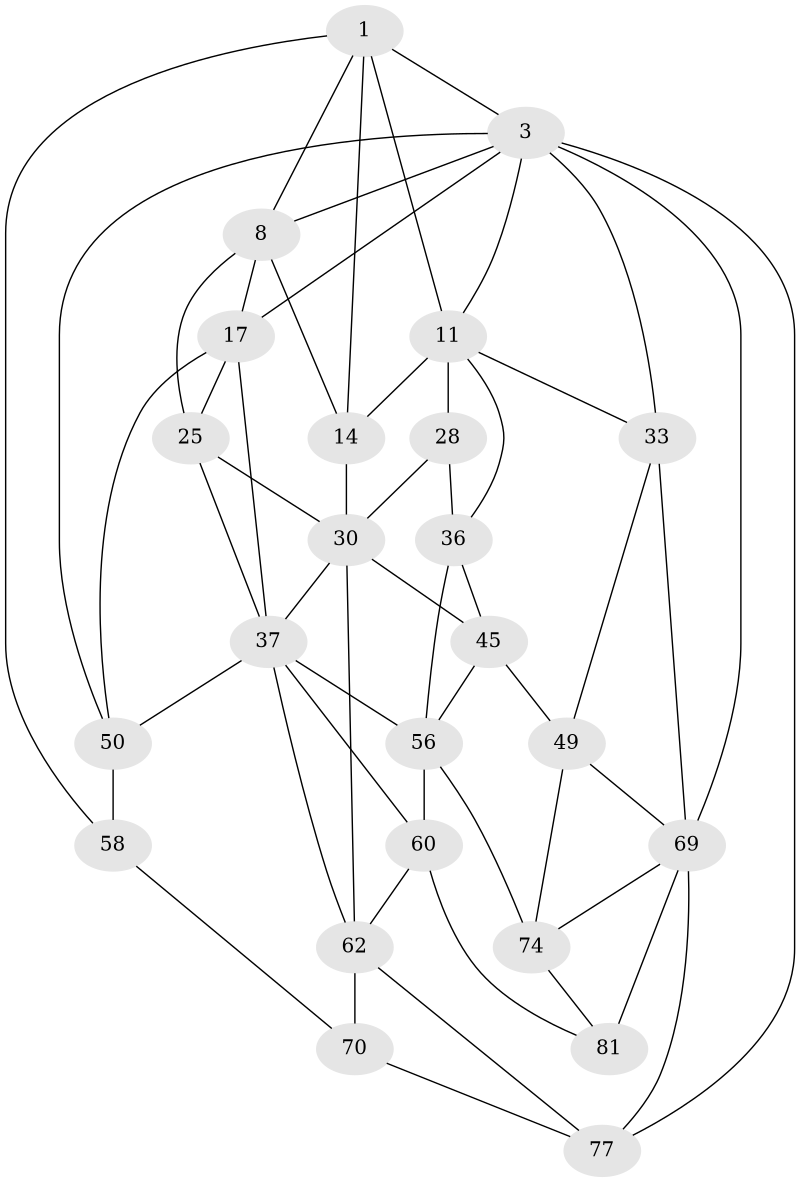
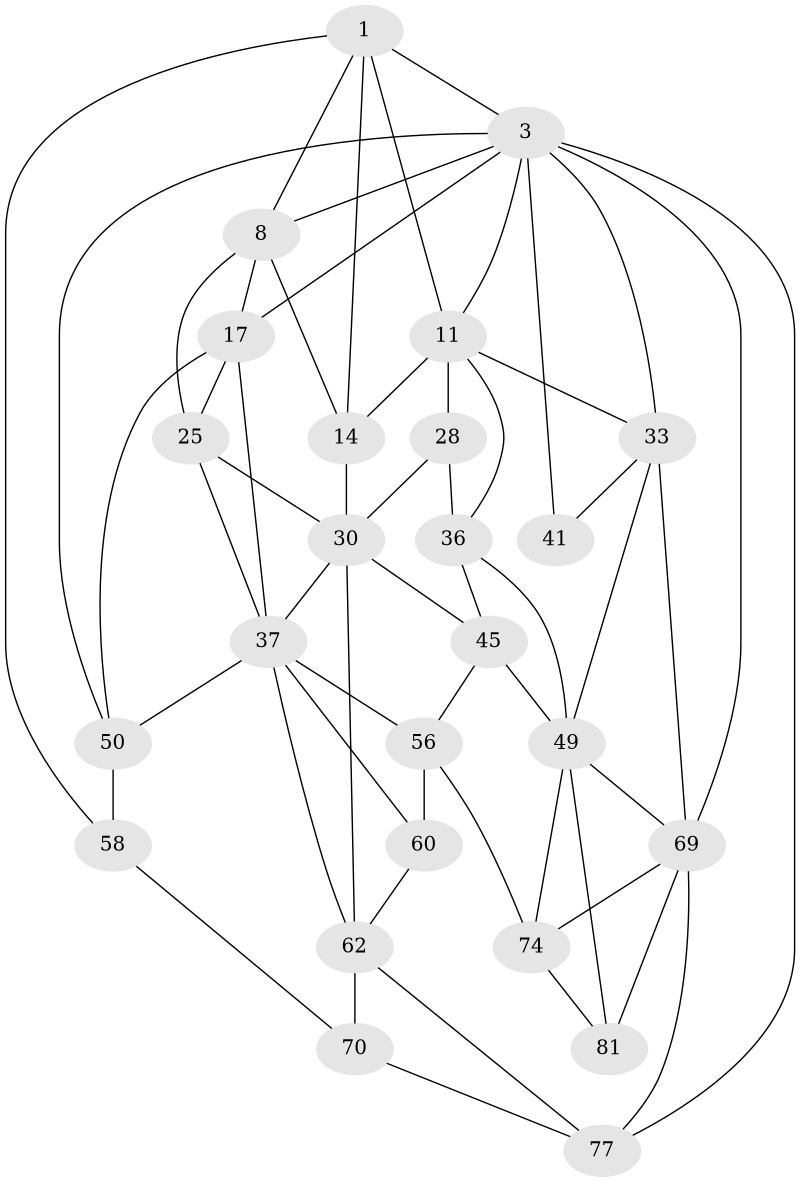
none -> (556, 540)
(435, 642) -> (545, 626)
(481, 973) -> (588, 897)
